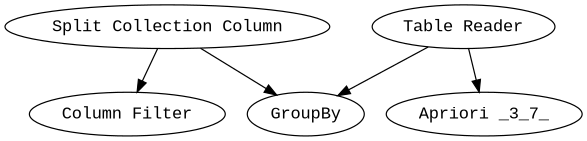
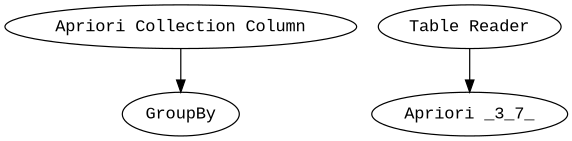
(167, 27) -> (181, 27)
(388, 68) -> none
(127, 114) -> none
